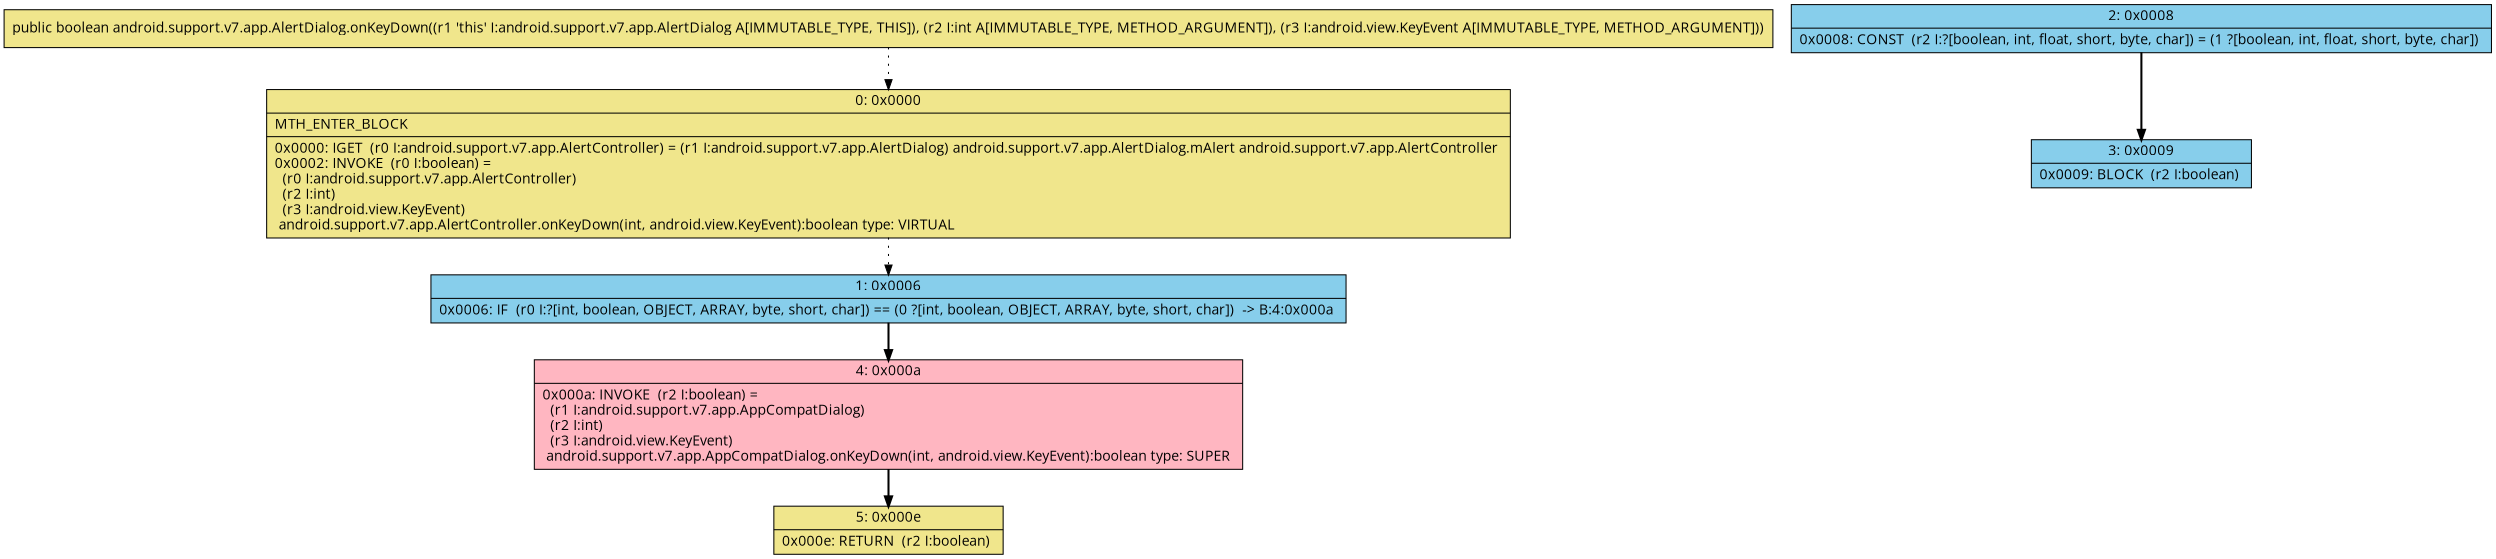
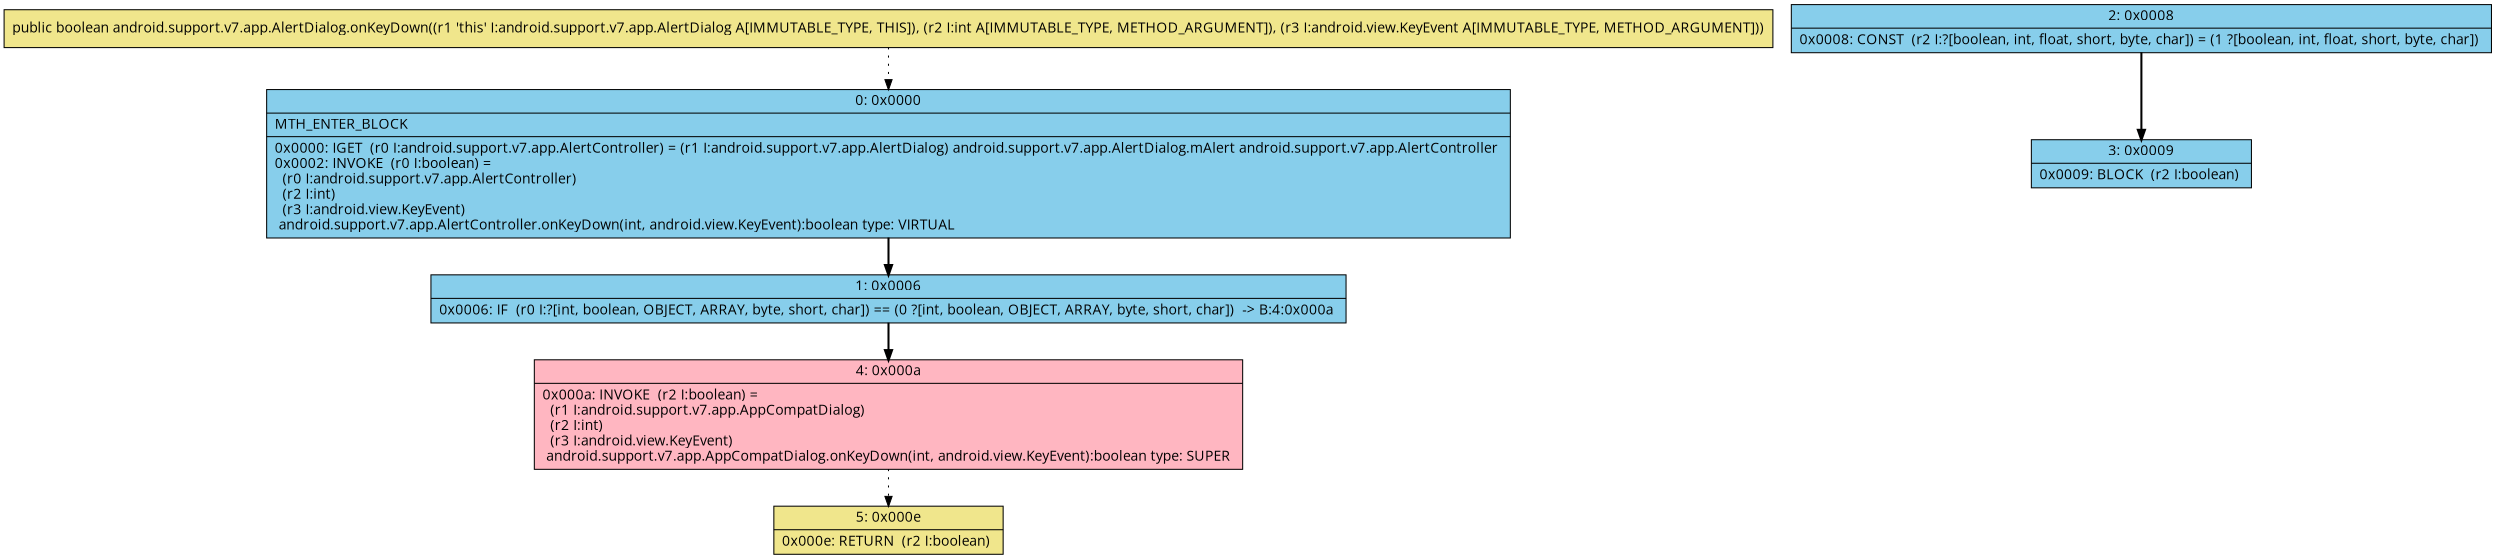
(888, 164) -> (888, 164)
(888, 251) -> (888, 251)
(888, 483) -> (888, 483)
